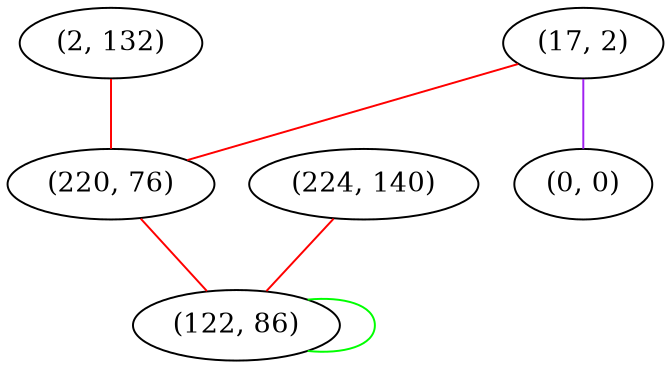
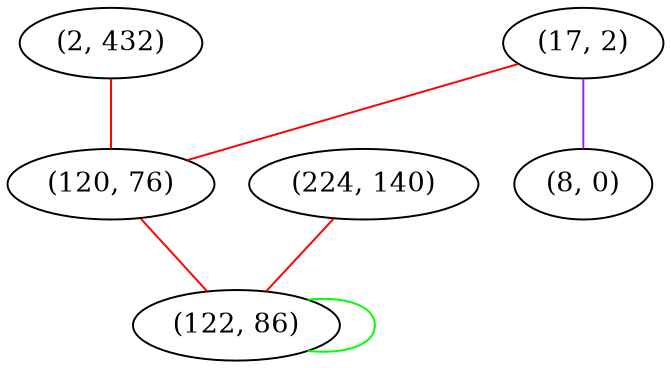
(111, 43) -> (111, 43)
(111, 184) -> (111, 184)
(583, 184) -> (583, 184)
